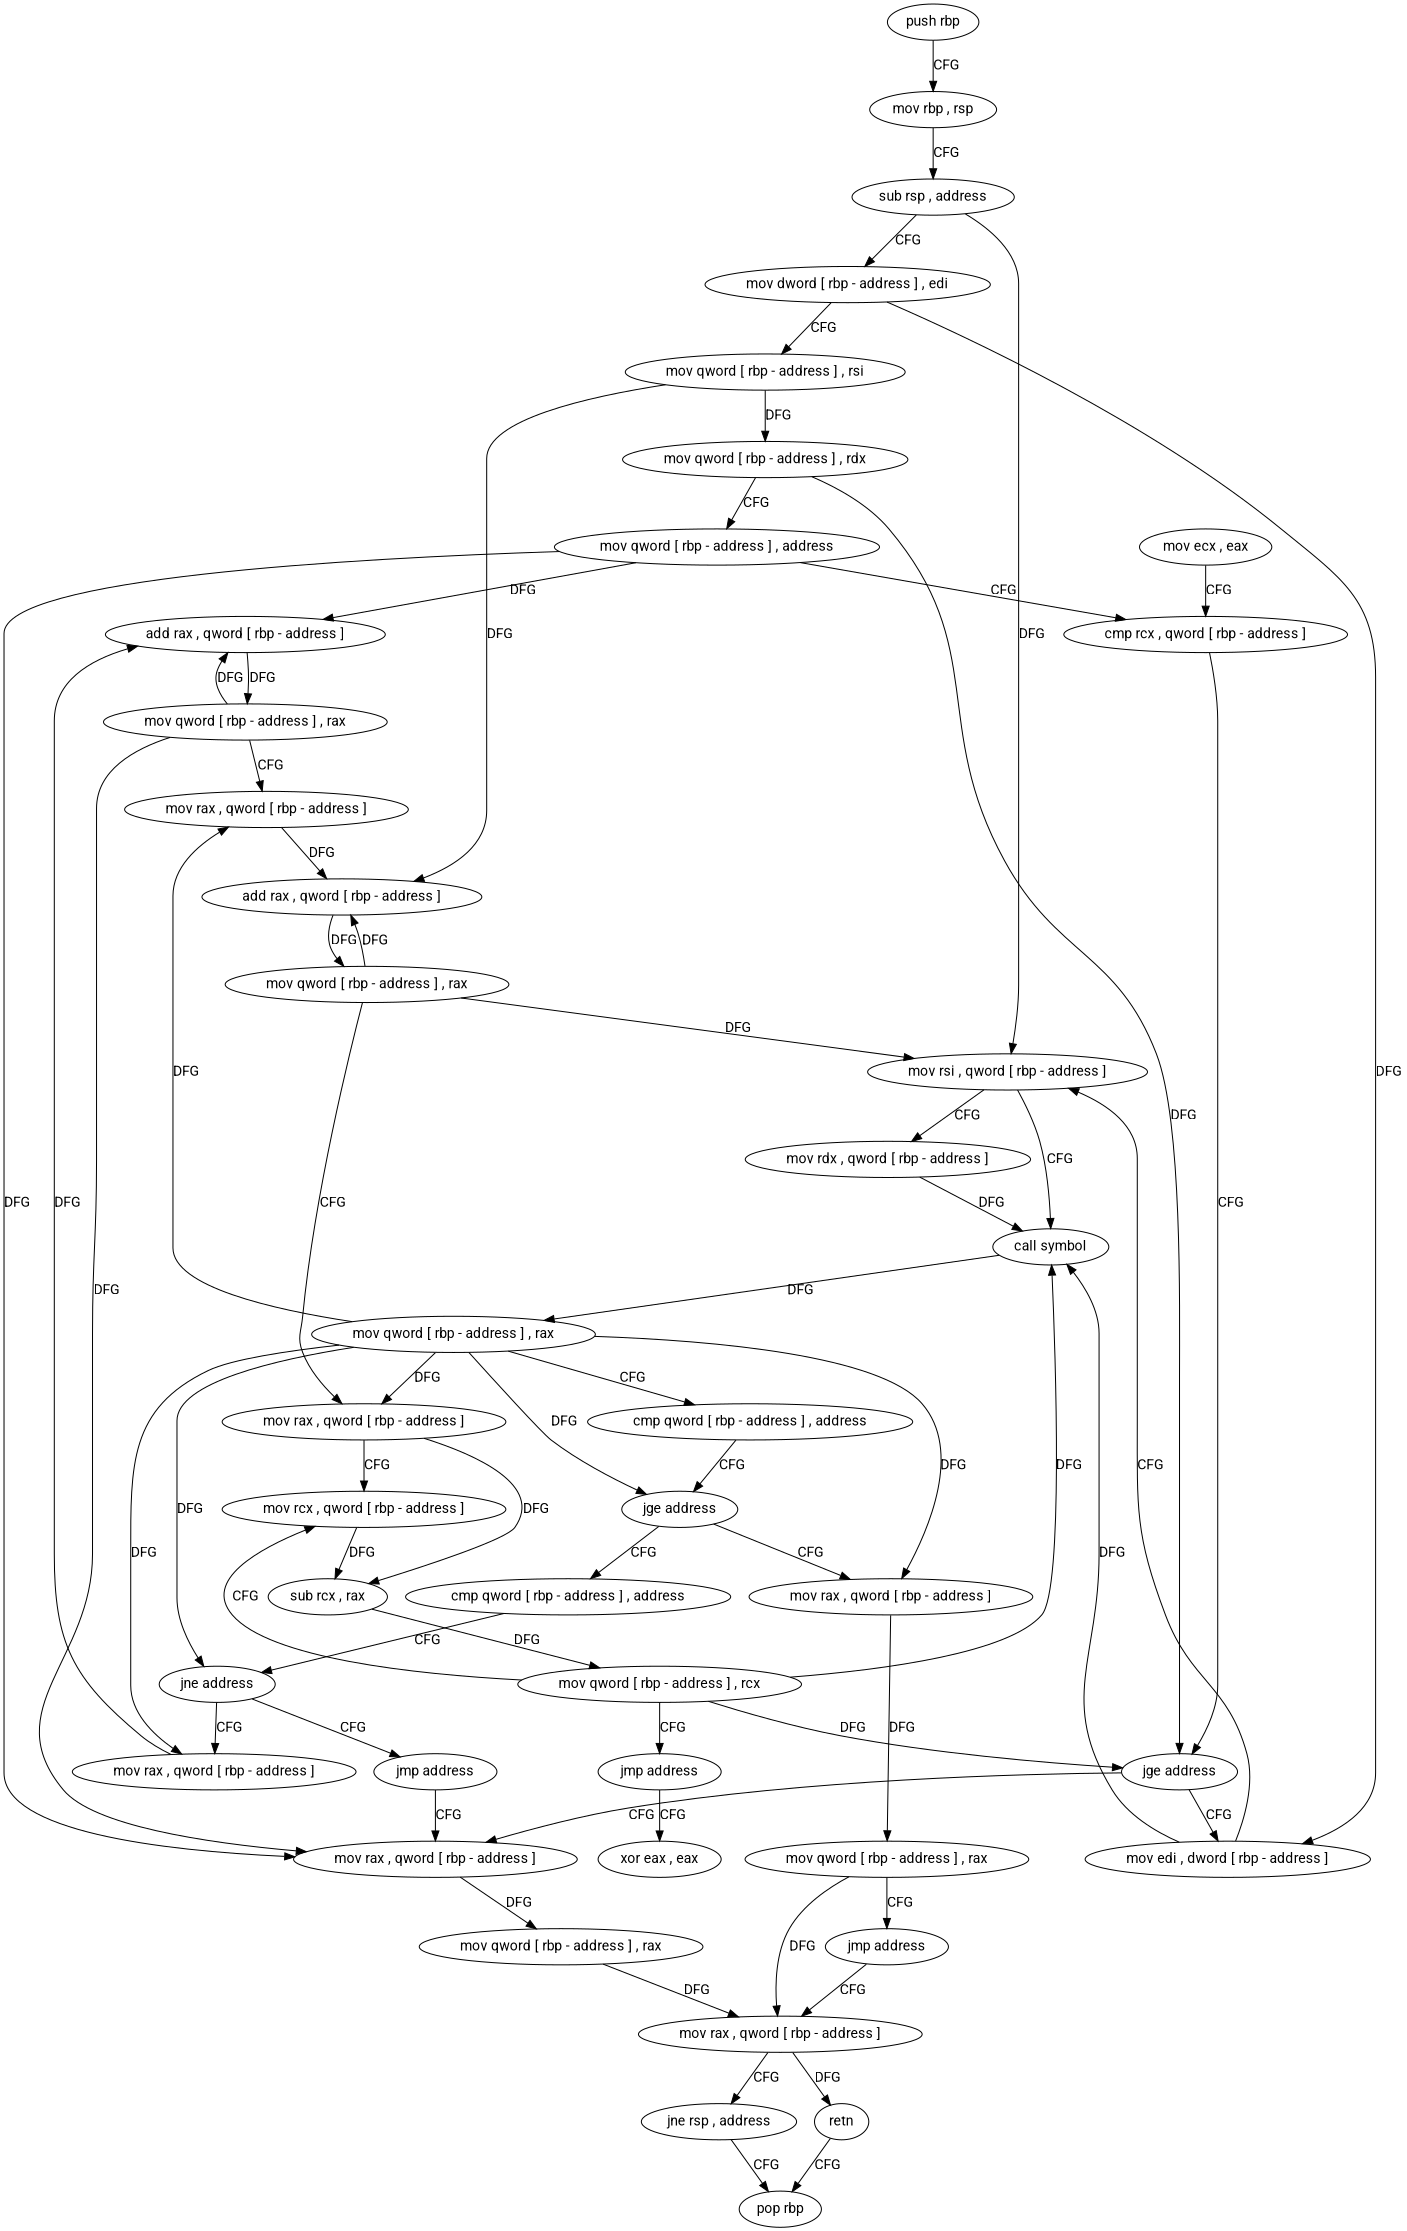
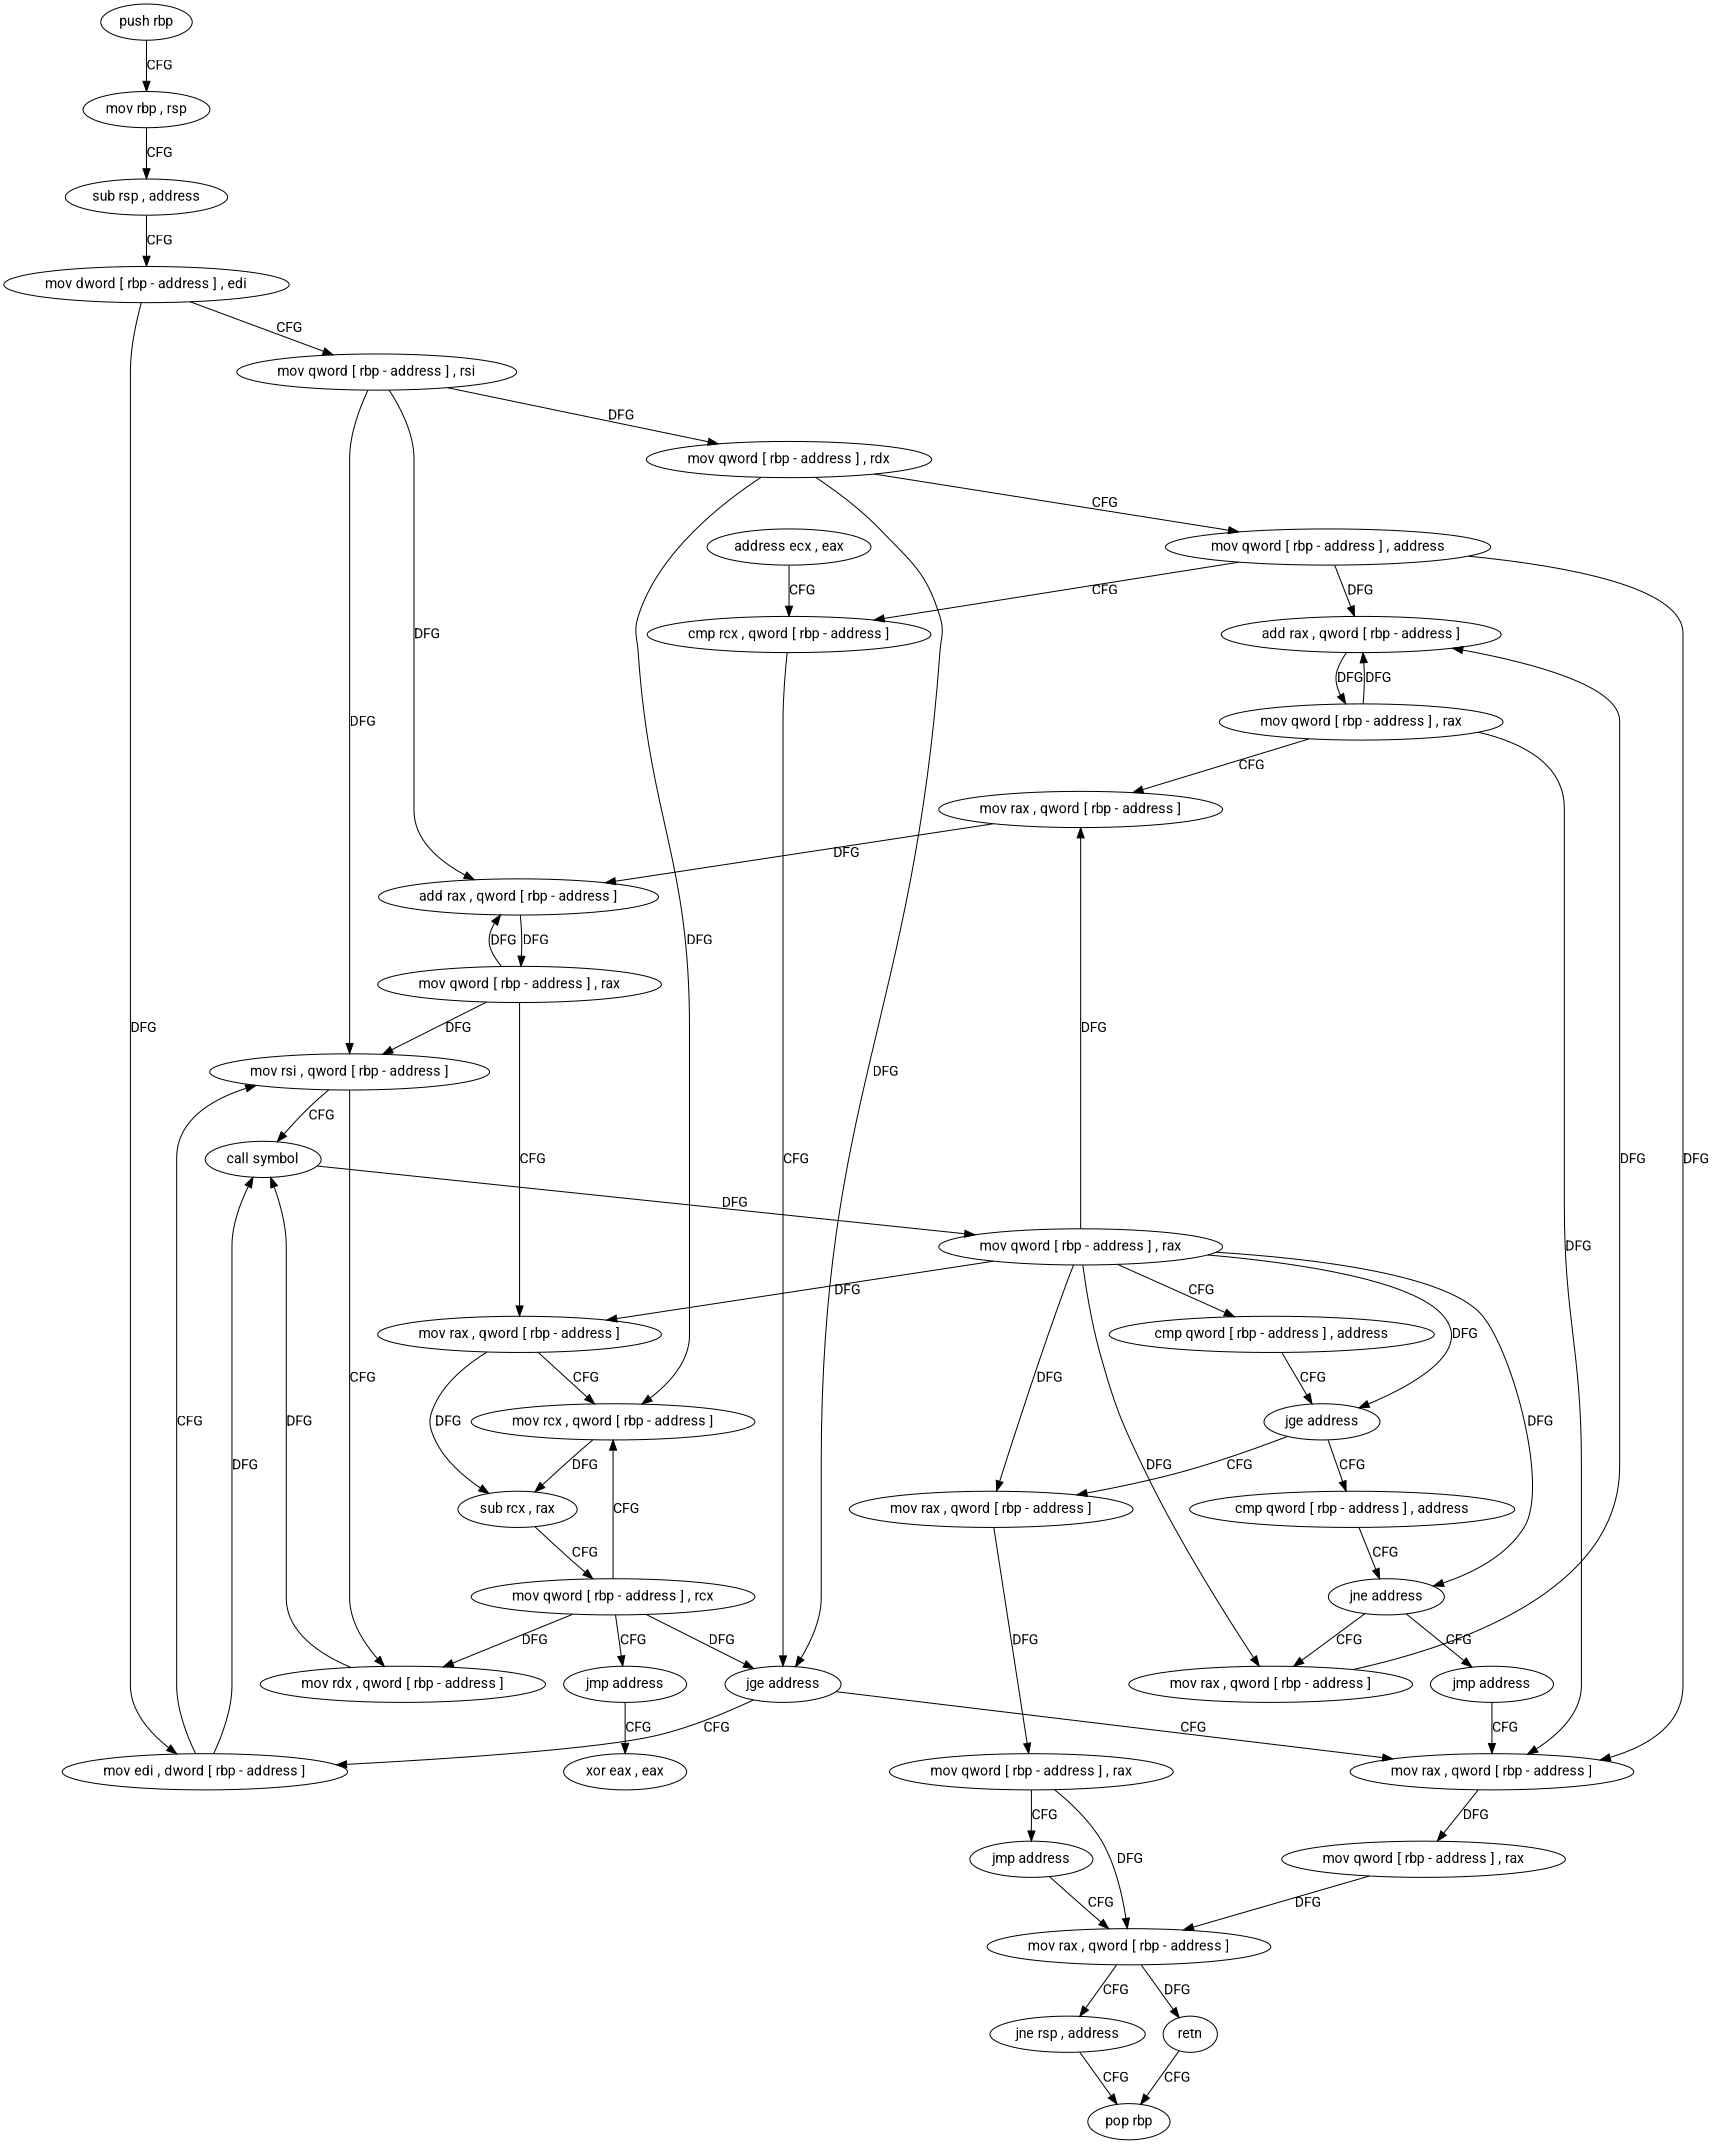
(1206, 547) -> (789, 547)
(1019, 618) -> (350, 715)
none -> (683, 918)
(1051, 1577) -> (513, 1639)
(527, 1641) -> (585, 1553)
